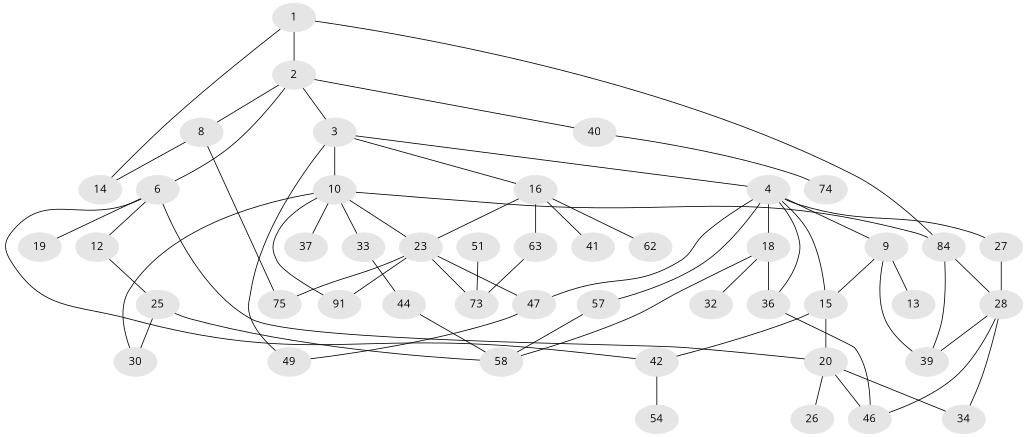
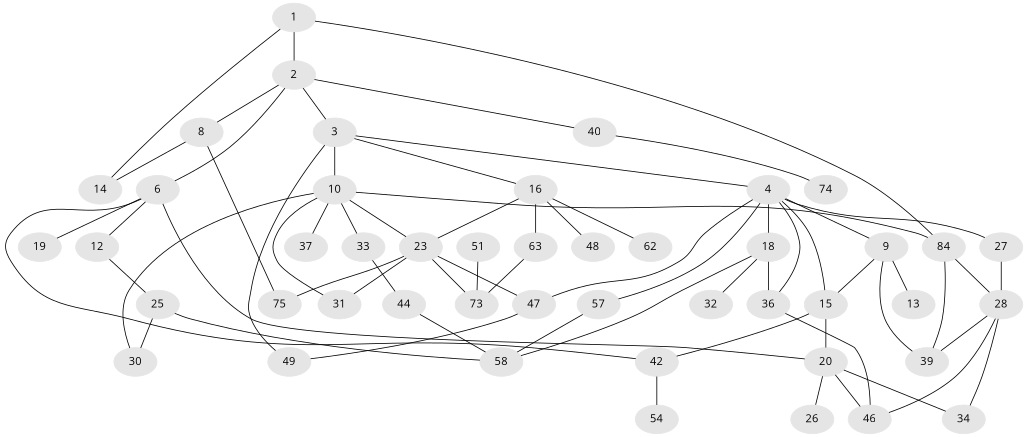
(593, 247) -> (593, 247)
(340, 305) -> (340, 305)
